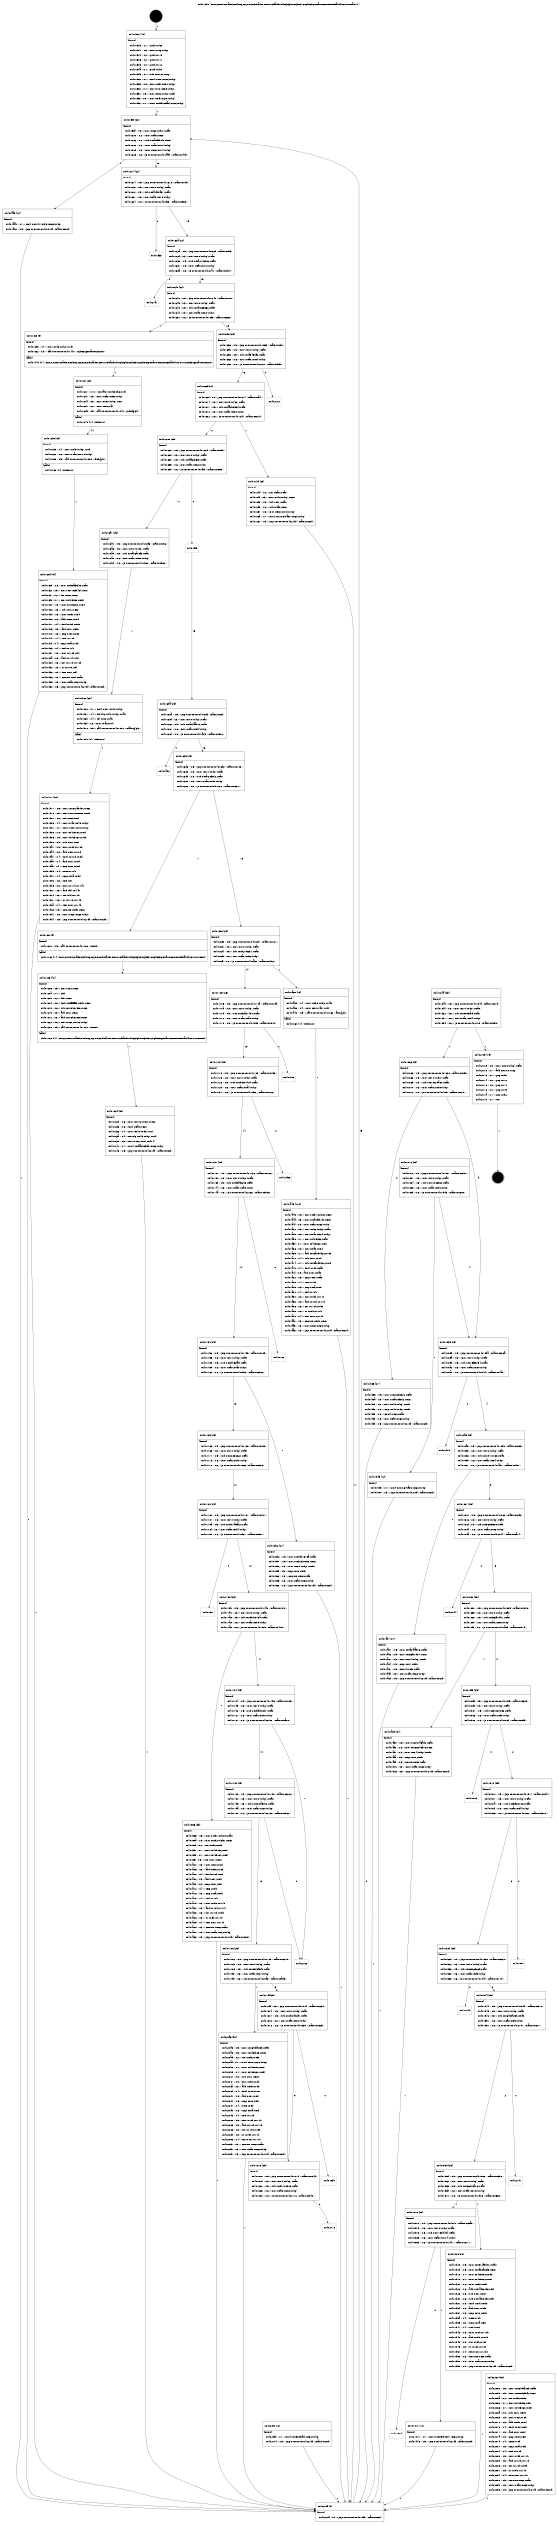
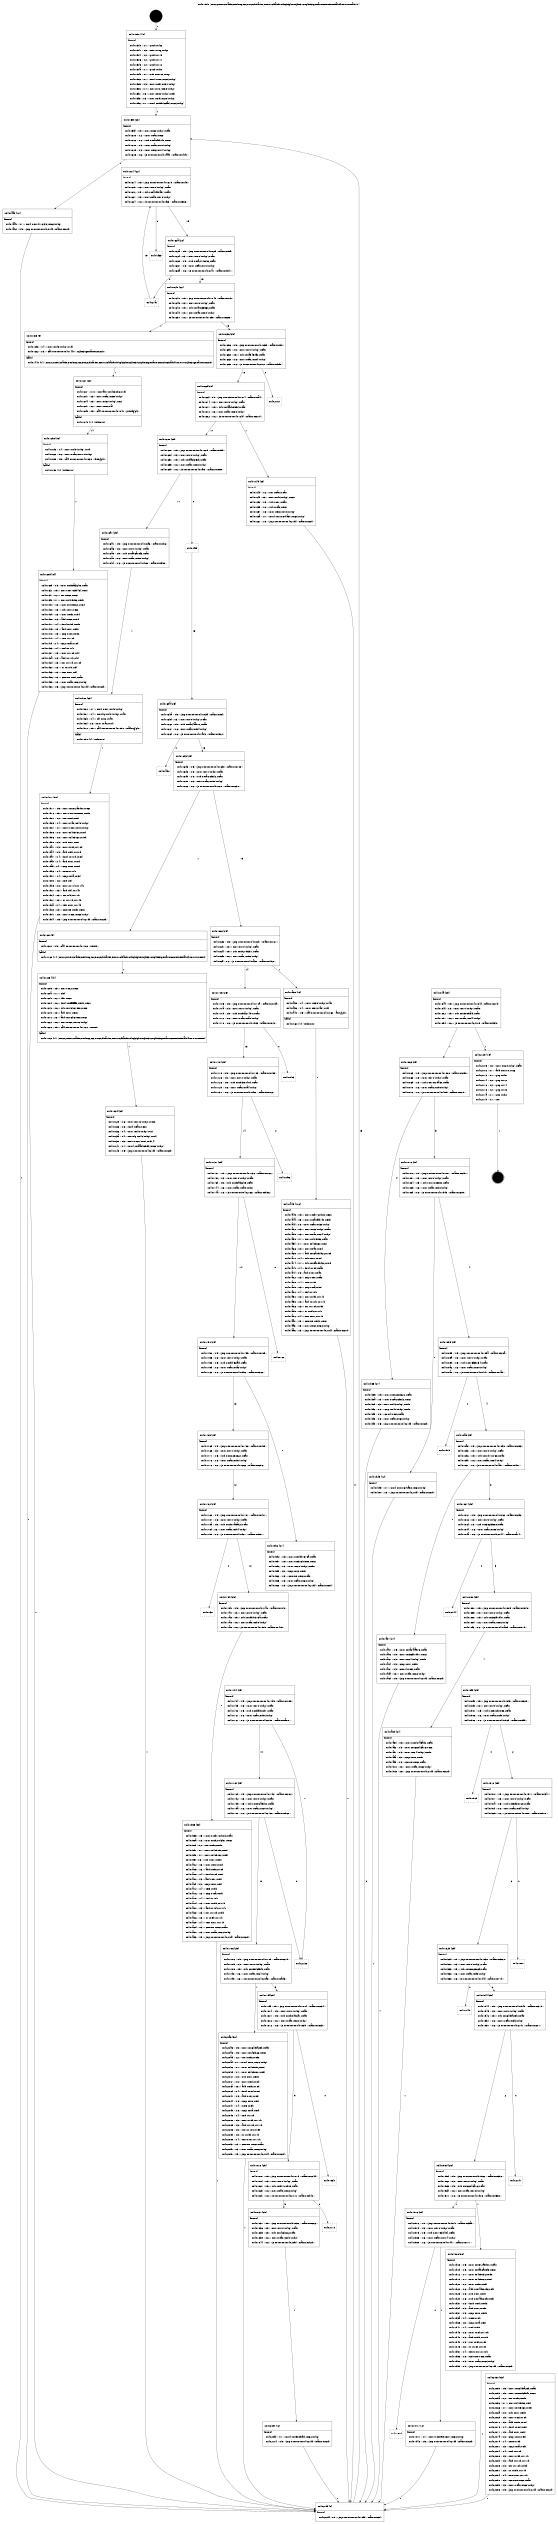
(156, 163) -> (142, 253)
(479, 1214) -> (434, 1127)
(256, 1658) -> none
(496, 1658) -> none
(340, 2043) -> none
none -> (284, 2228)
